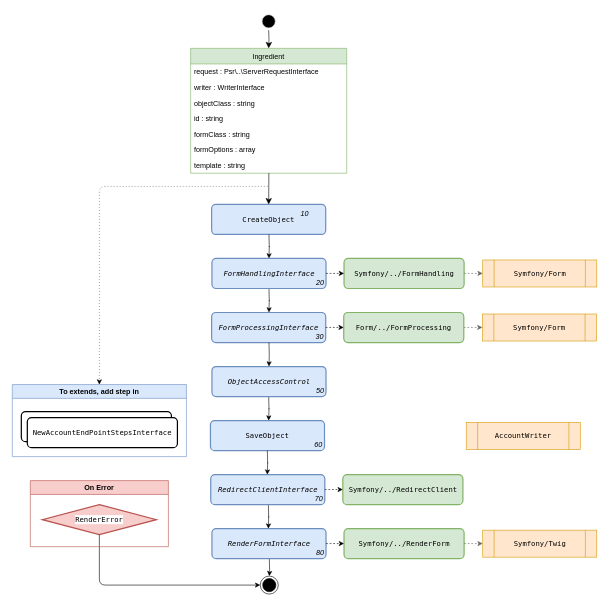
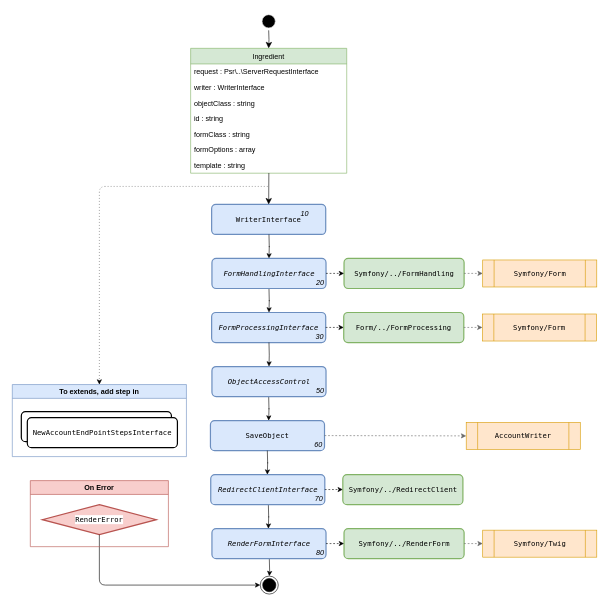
(269, 219) -> (269, 219)
none -> (348, 435)
